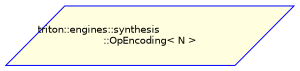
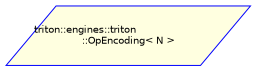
(150, 36) -> (128, 36)
